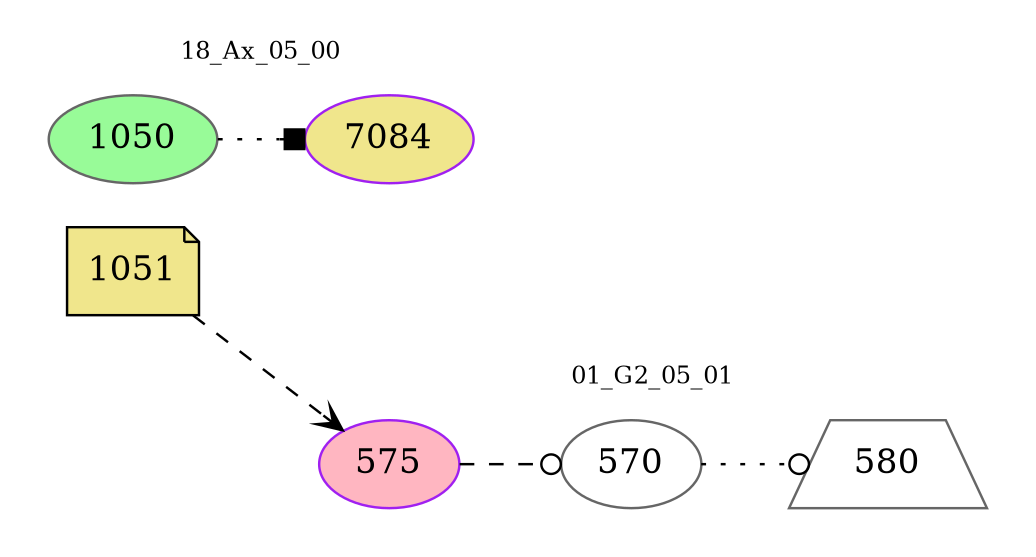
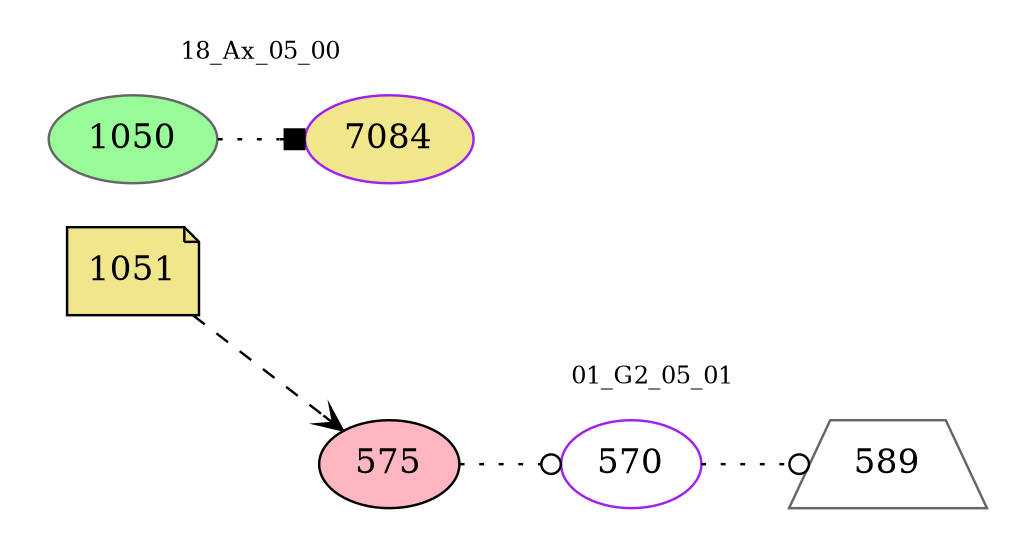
(389, 464) -> (389, 464)
(500, 464) -> (500, 464)
(631, 464) -> (631, 464)
(888, 464) -> (888, 464)
